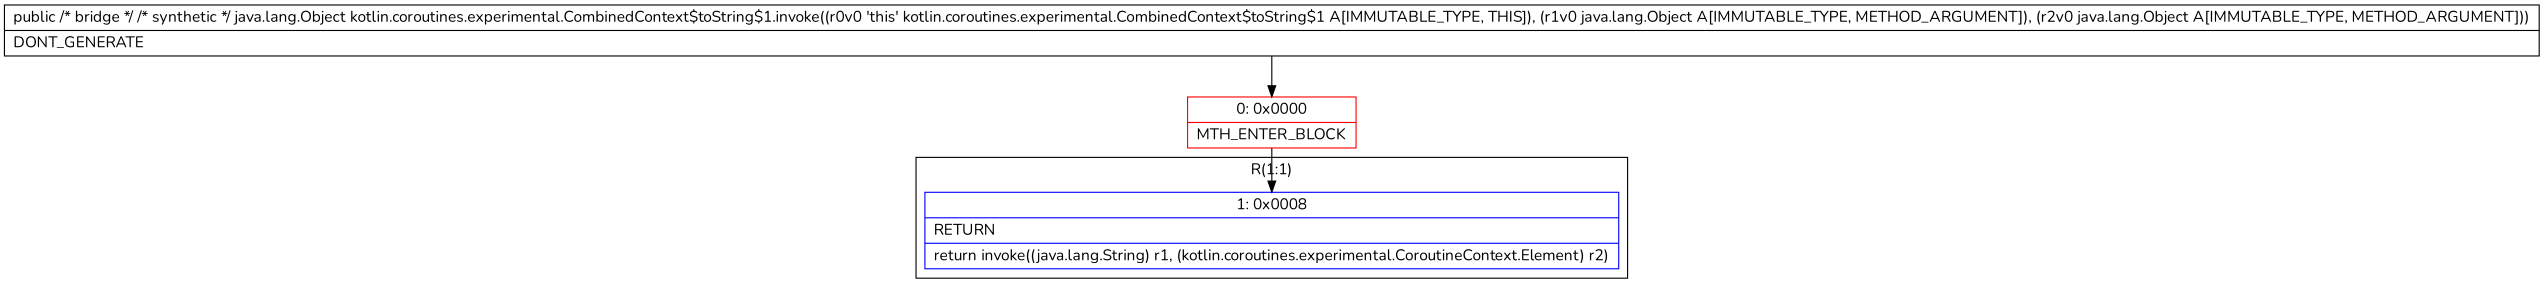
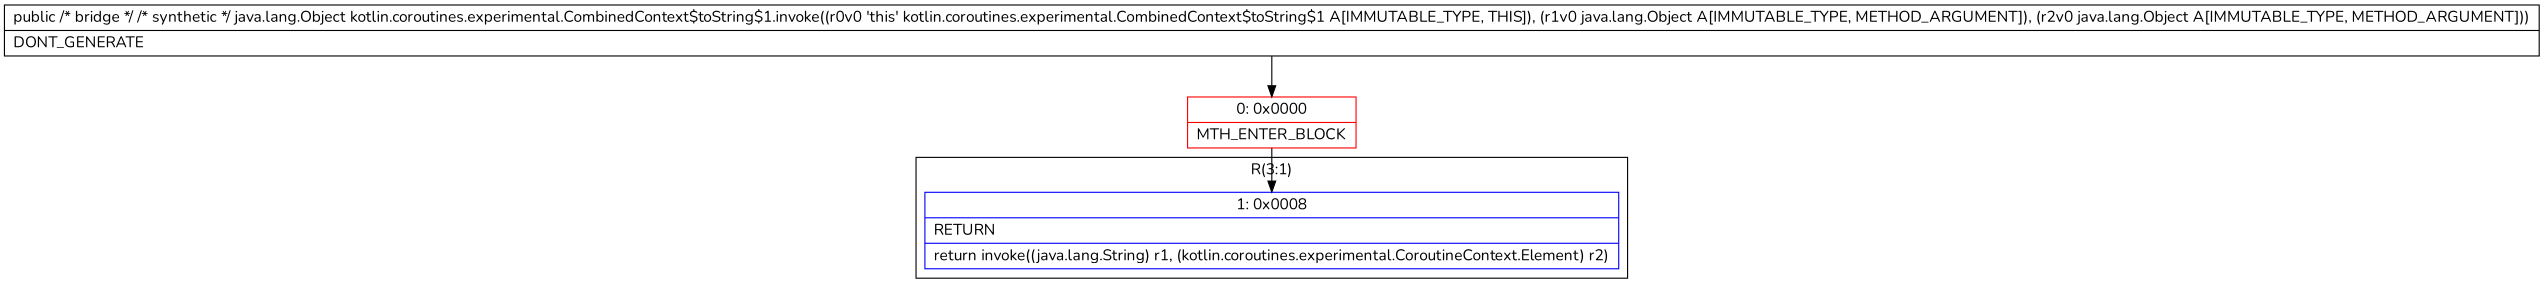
(1272, 170) -> (1272, 170)
